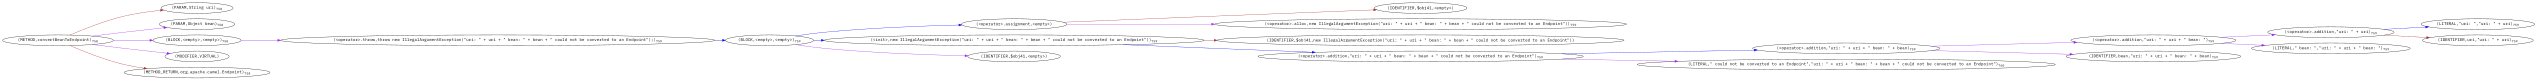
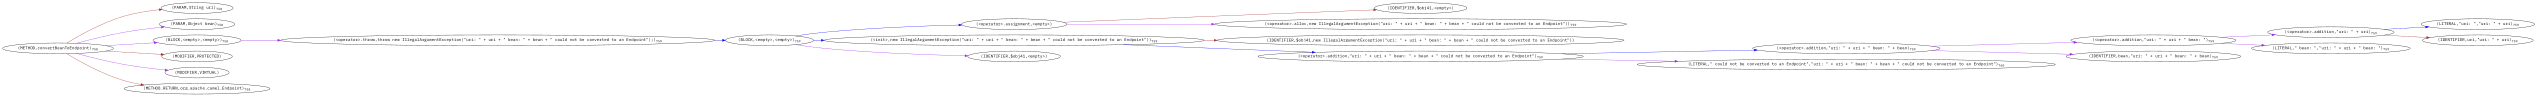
none -> (197, 56)
